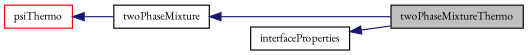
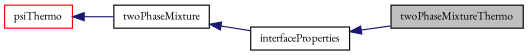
(306, 17) -> (236, 28)
